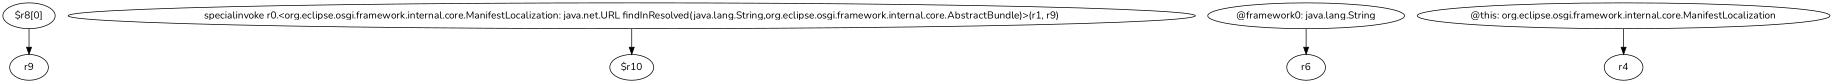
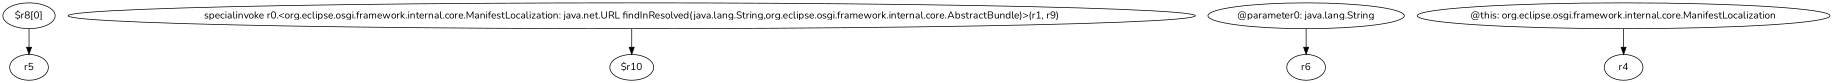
(1306, 16) -> (1306, 16)
(29, 67) -> (29, 67)
